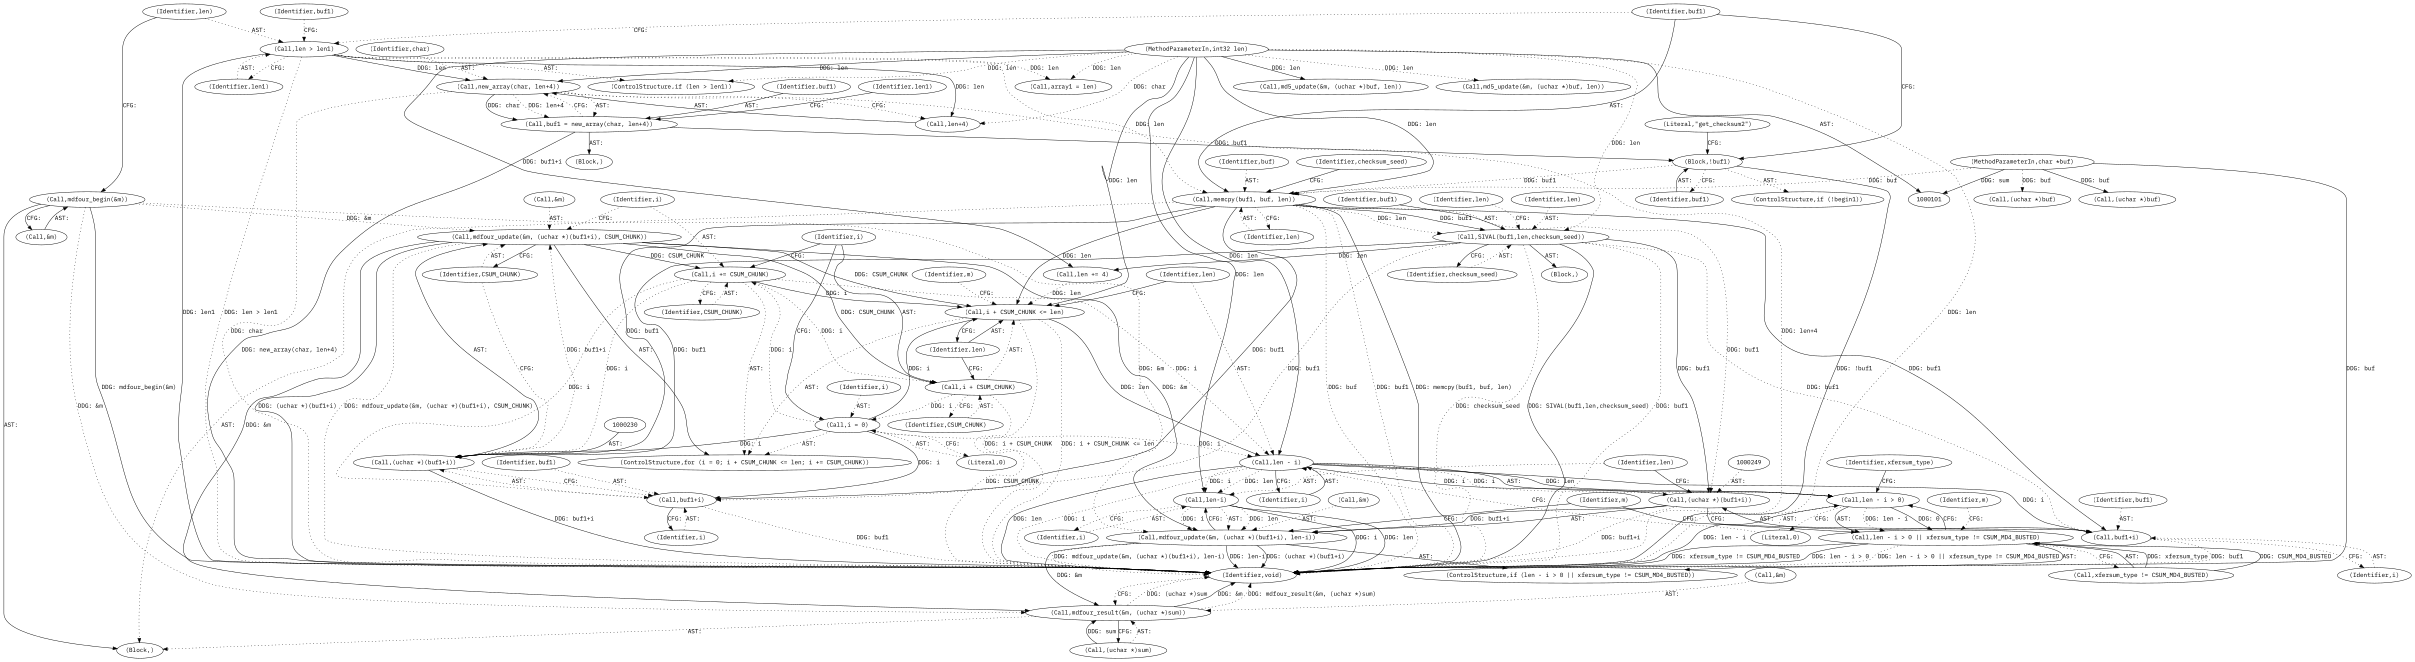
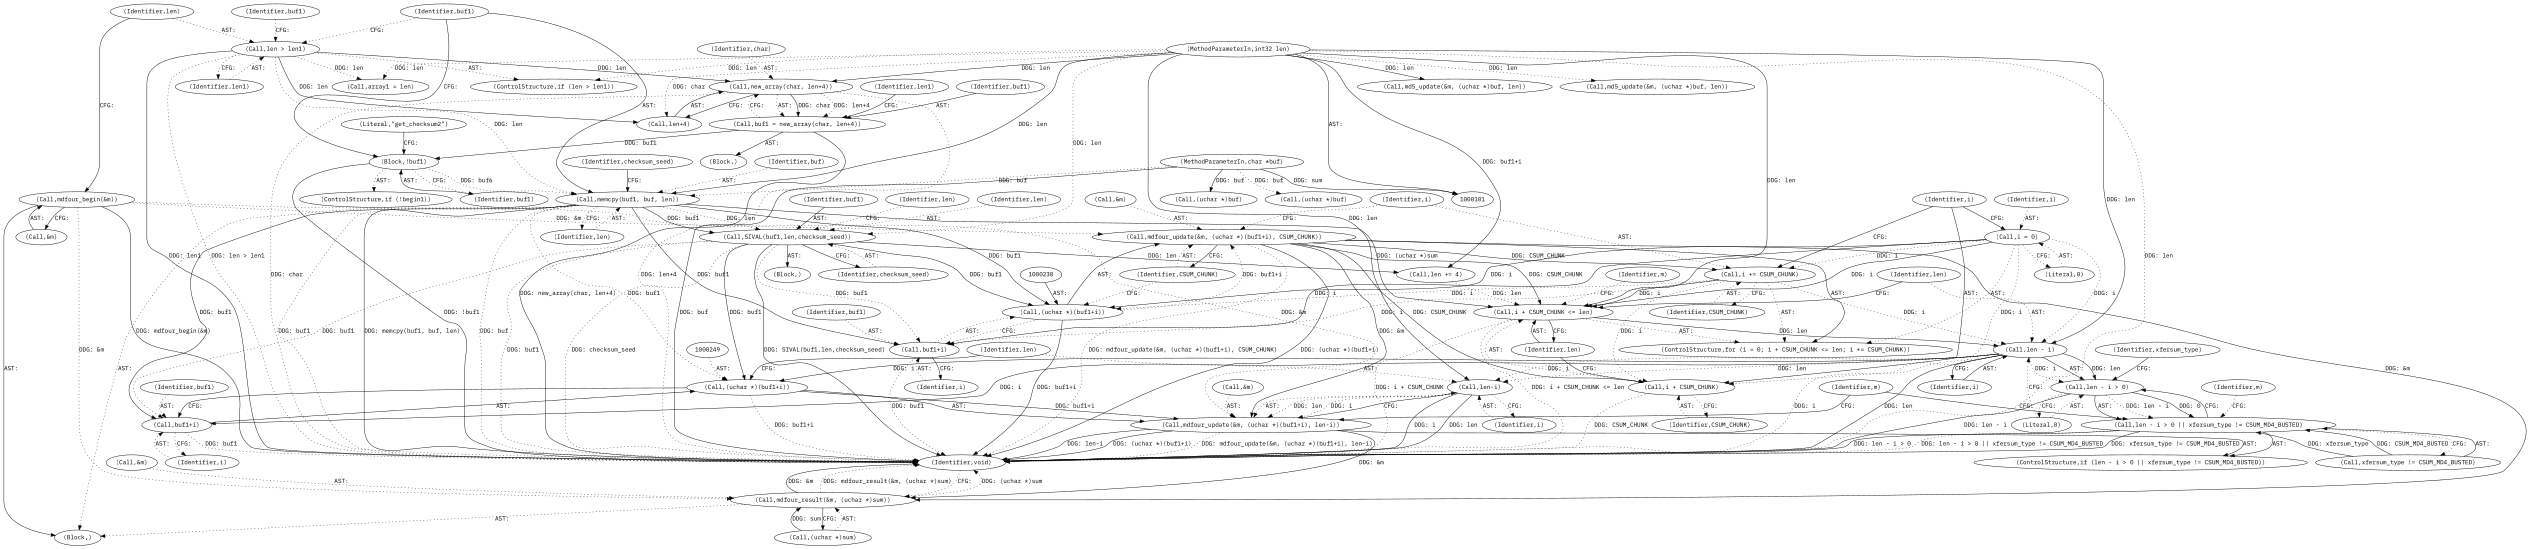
(831, 103) -> (722, 104)
(1540, 181) -> (477, 181)
(1077, 256) -> (1407, 256)
(917, 410) -> (1977, 352)
